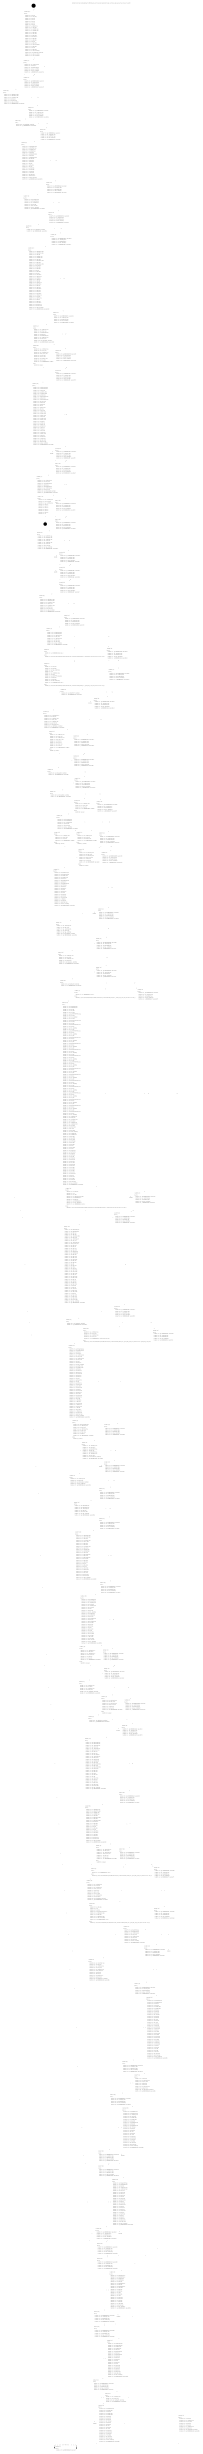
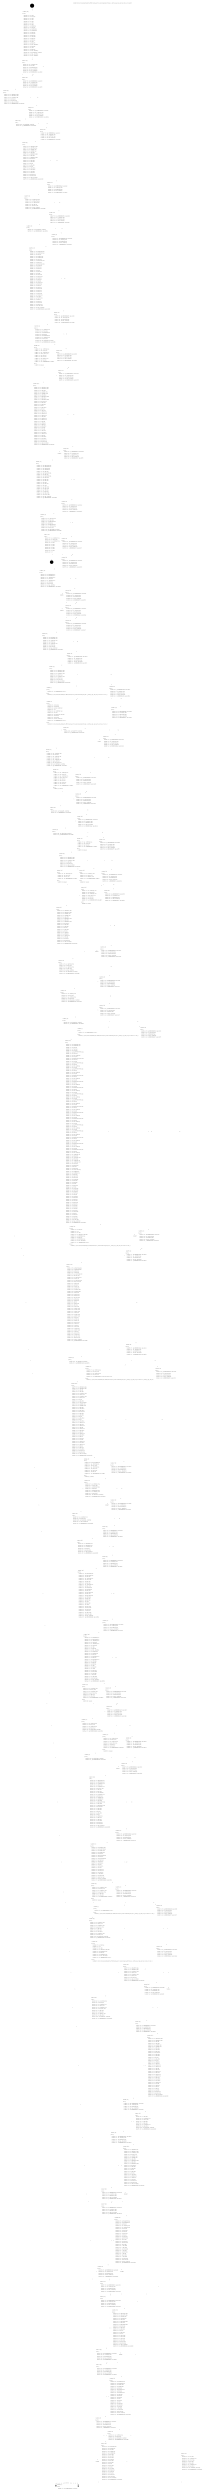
none -> (46, 480)
